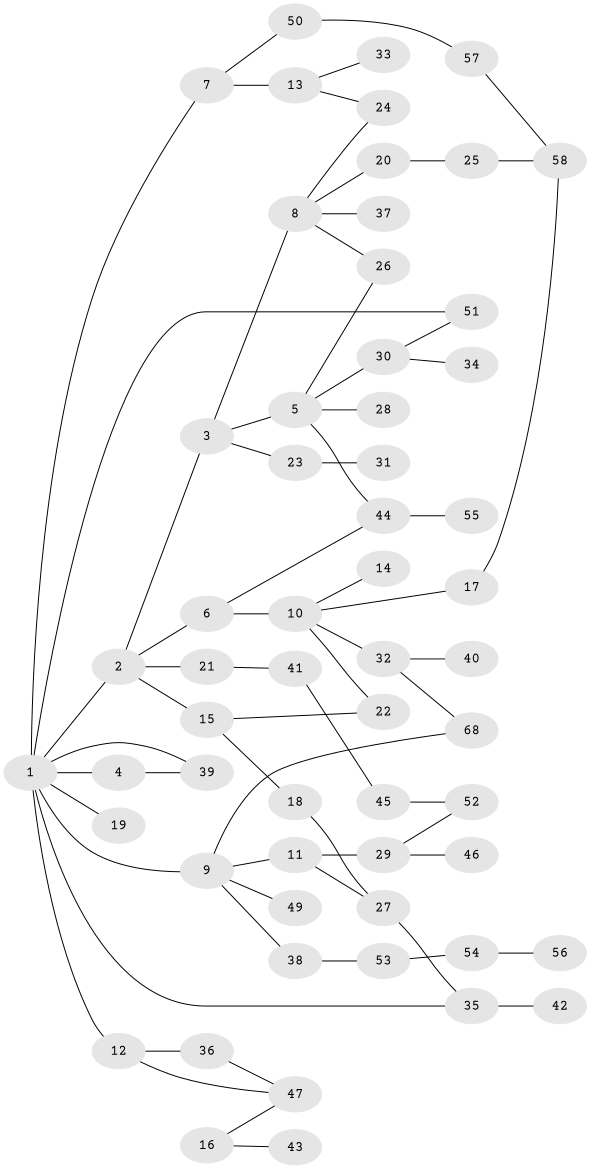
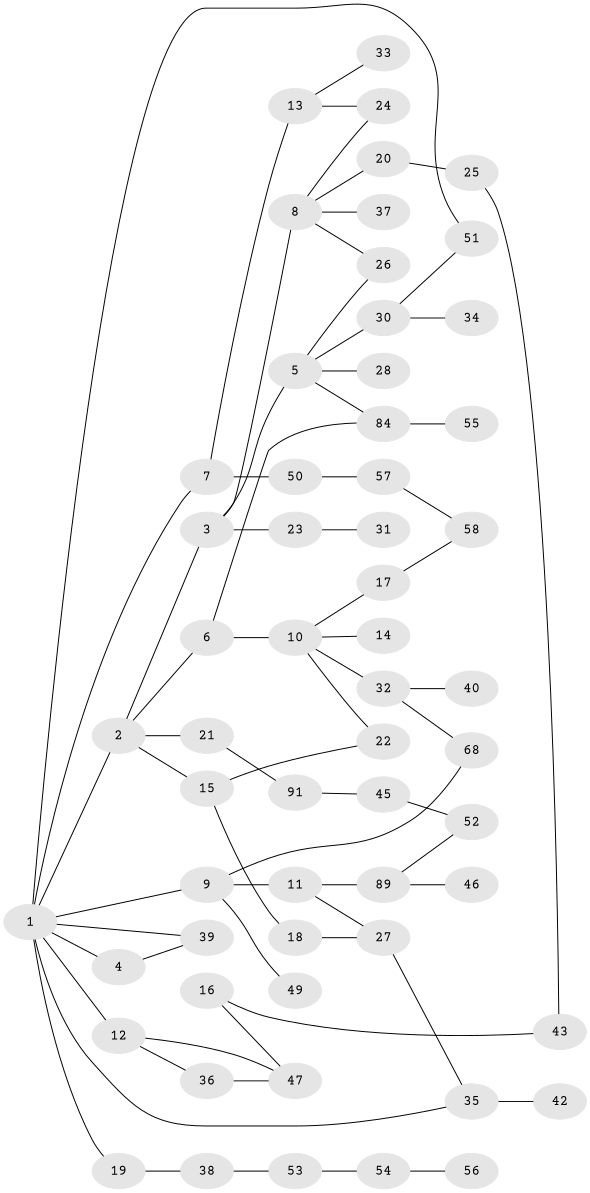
(516, 161) -> (546, 598)
(383, 516) -> (383, 424)
(295, 669) -> (295, 793)
(383, 855) -> (383, 885)
(251, 916) -> (163, 1171)
